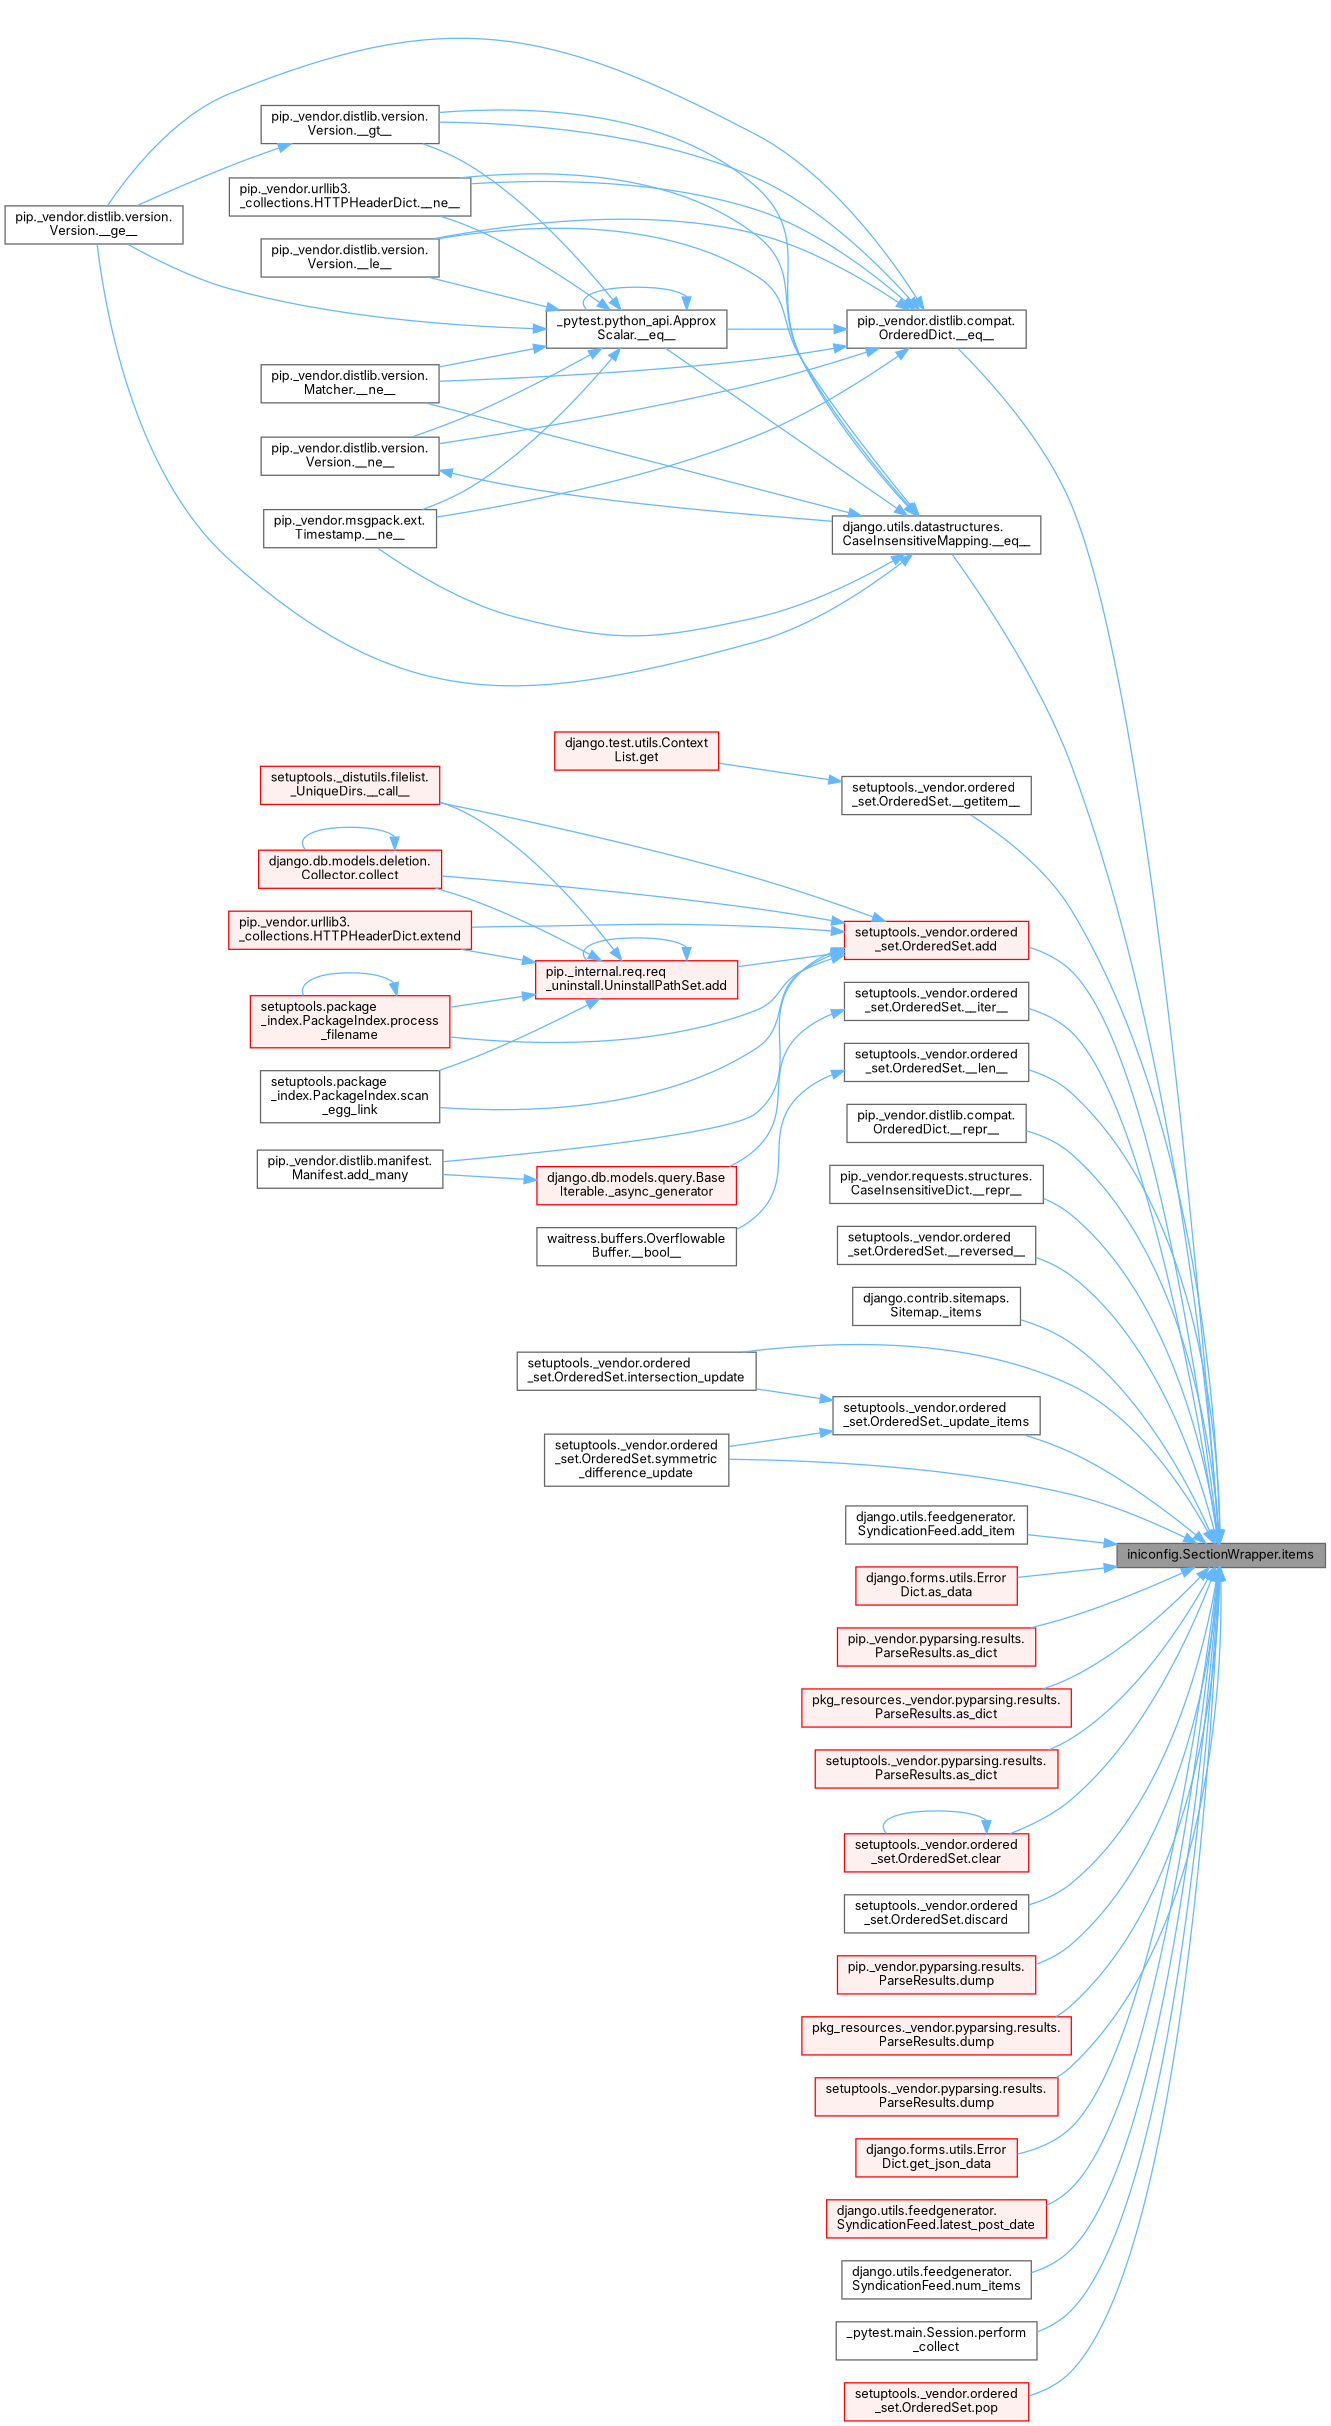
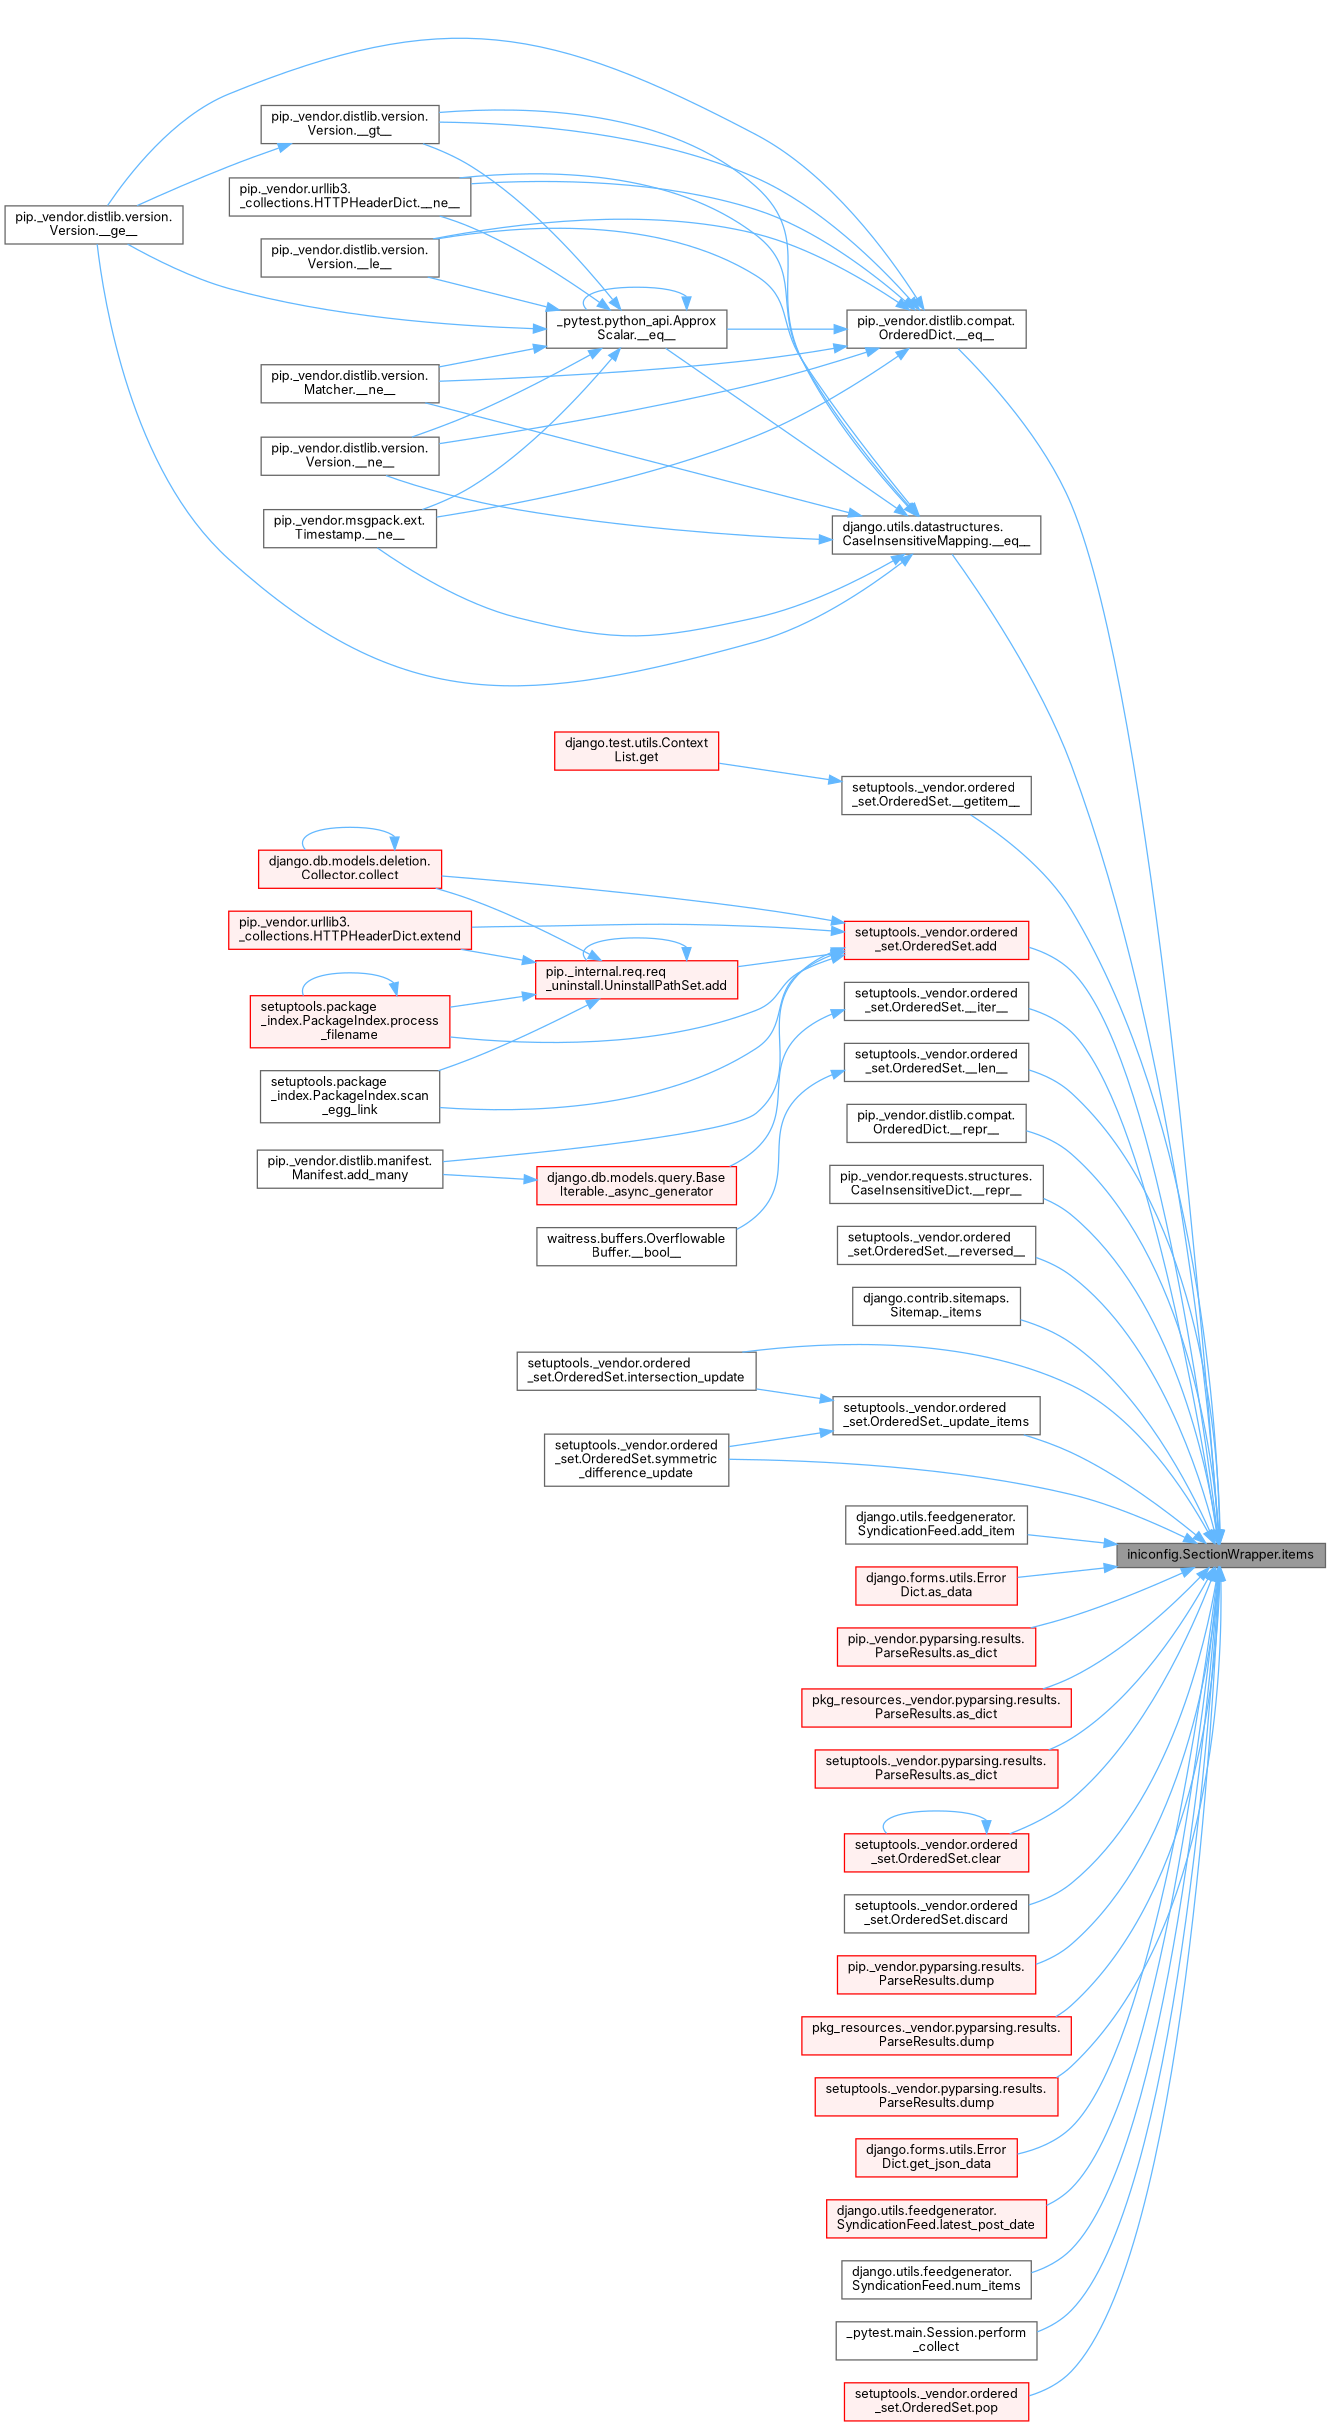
(641, 504) -> (600, 522)
(350, 785) -> none
